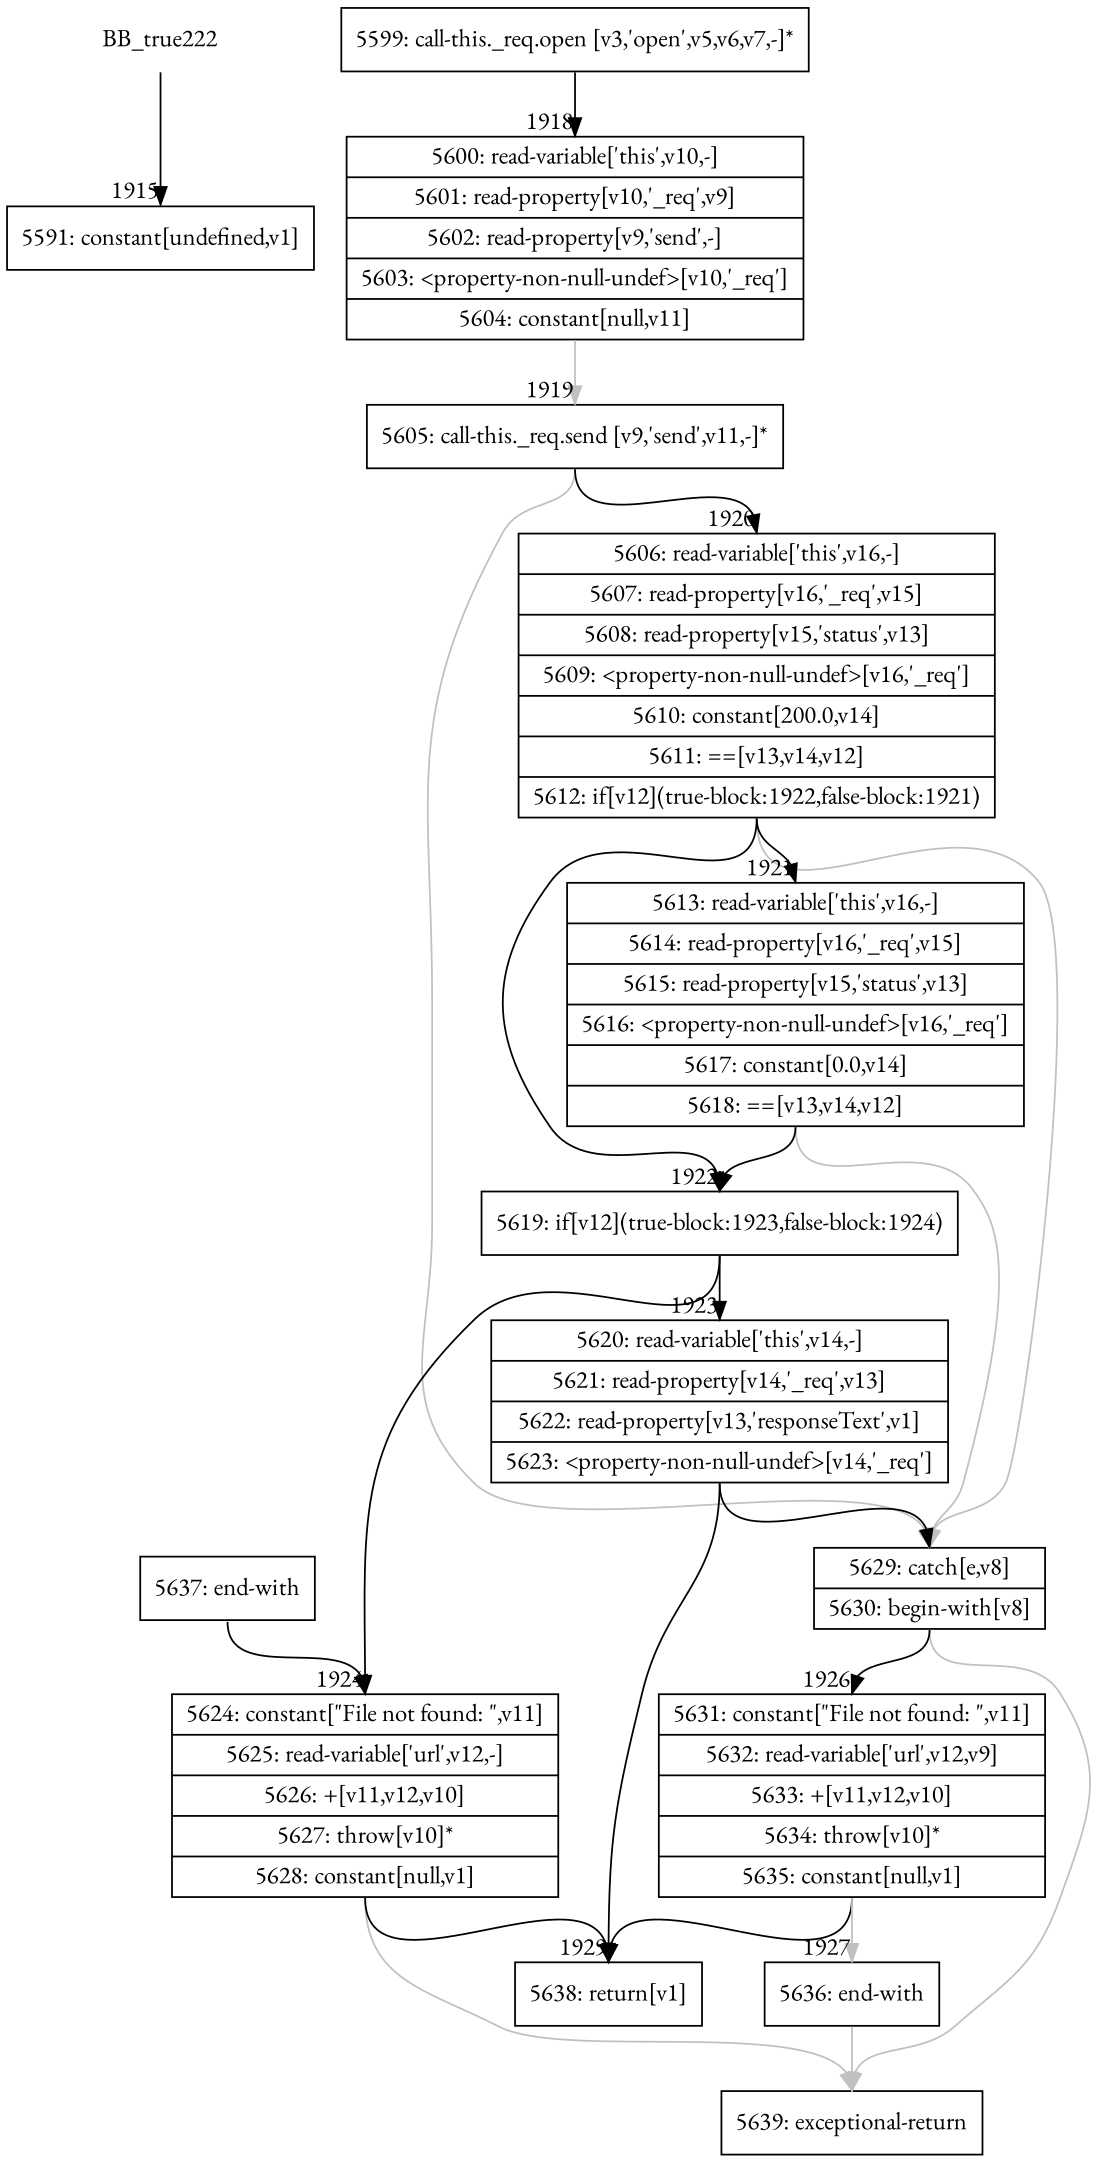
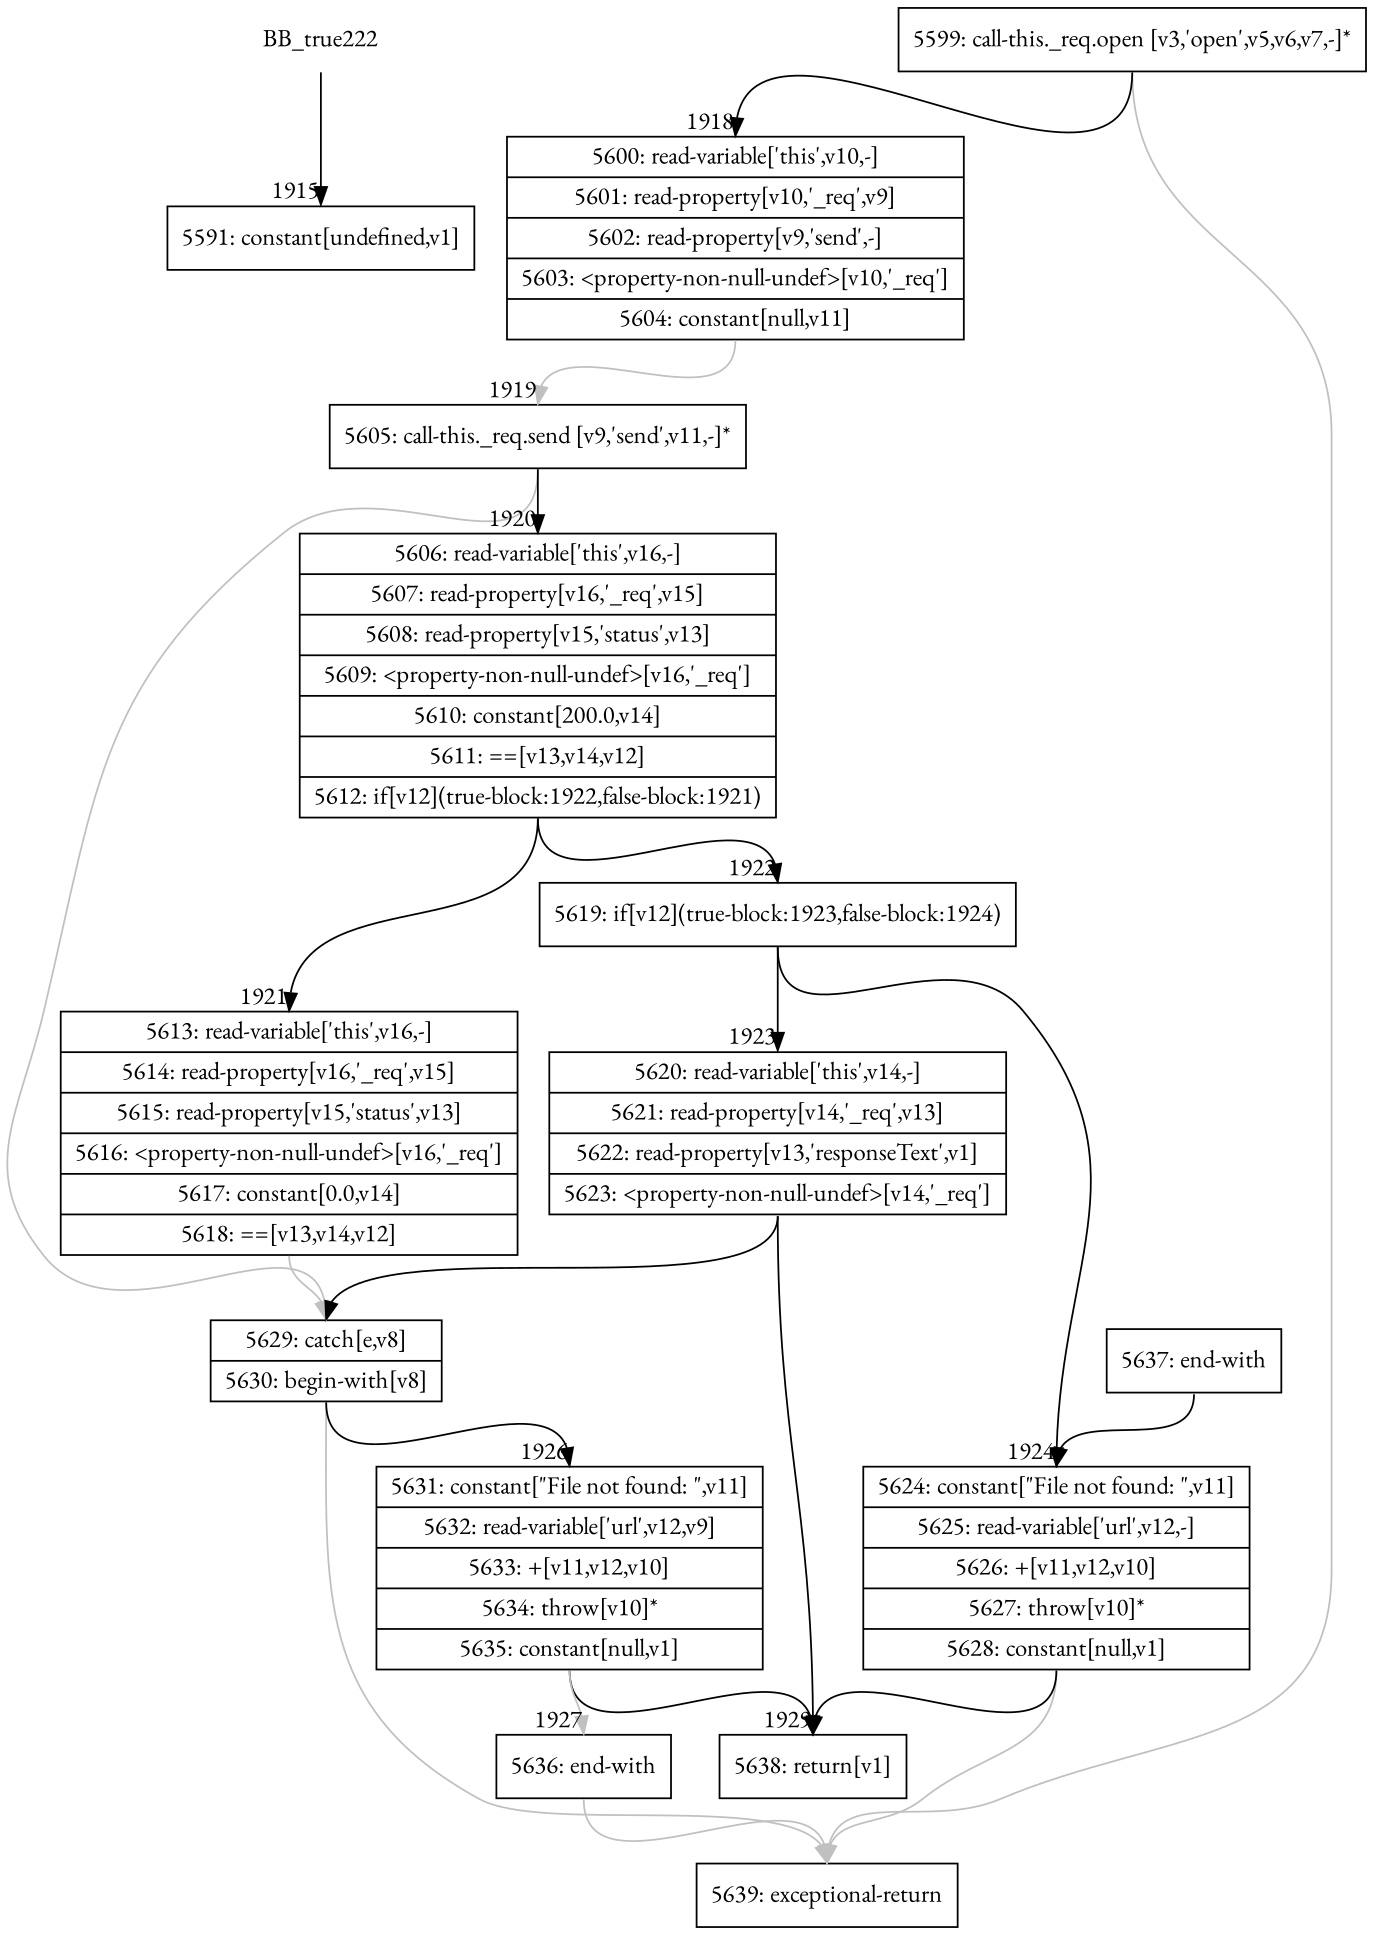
(1056, 1064) -> none
none -> (1332, 1101)
(767, 1156) -> none
